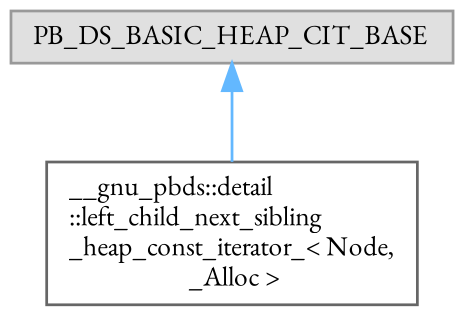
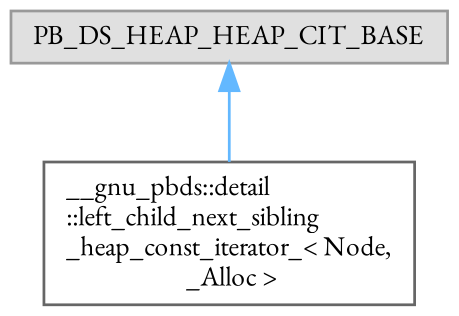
(232, 37) -> (229, 37)
